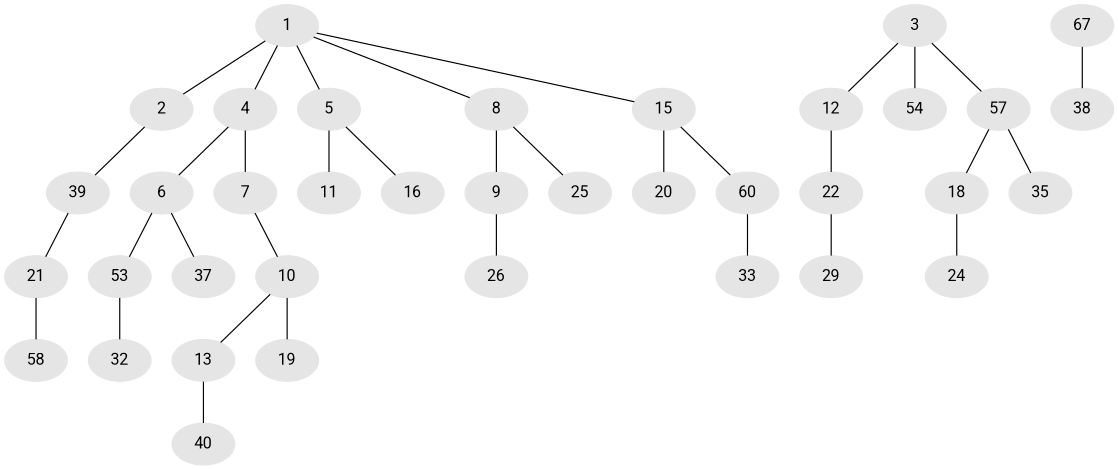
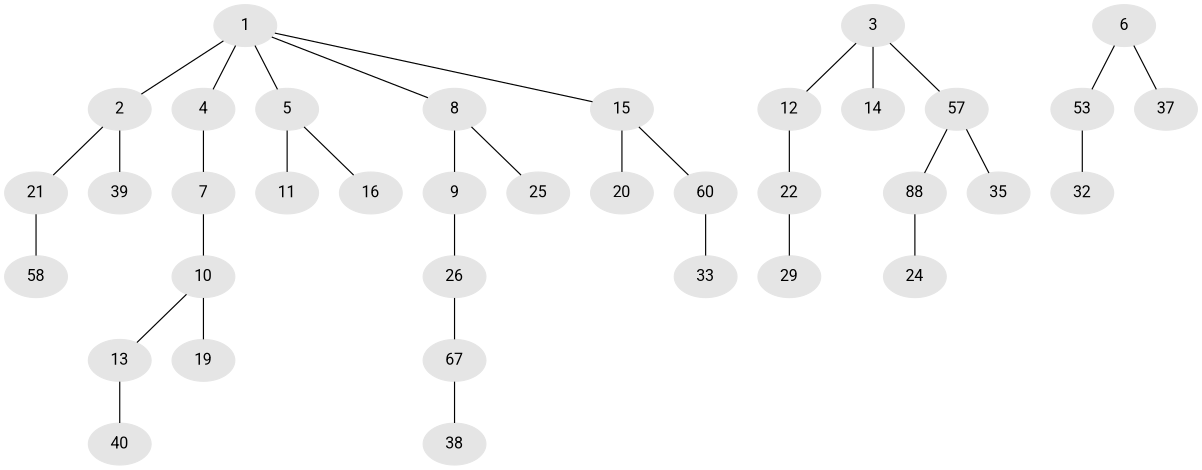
(915, 109) -> (873, 109)
(204, 151) -> none
(957, 193) -> (915, 193)
(57, 235) -> (78, 151)
none -> (455, 319)
